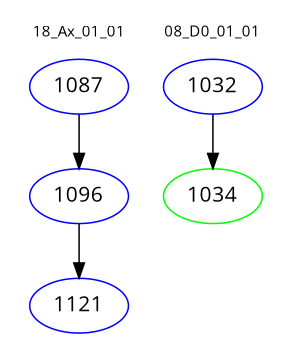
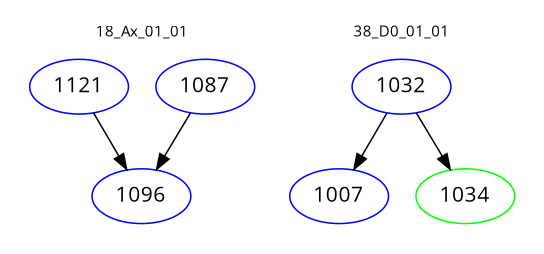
(213, 33) -> (402, 33)
none -> (339, 196)
(79, 243) -> (106, 135)
